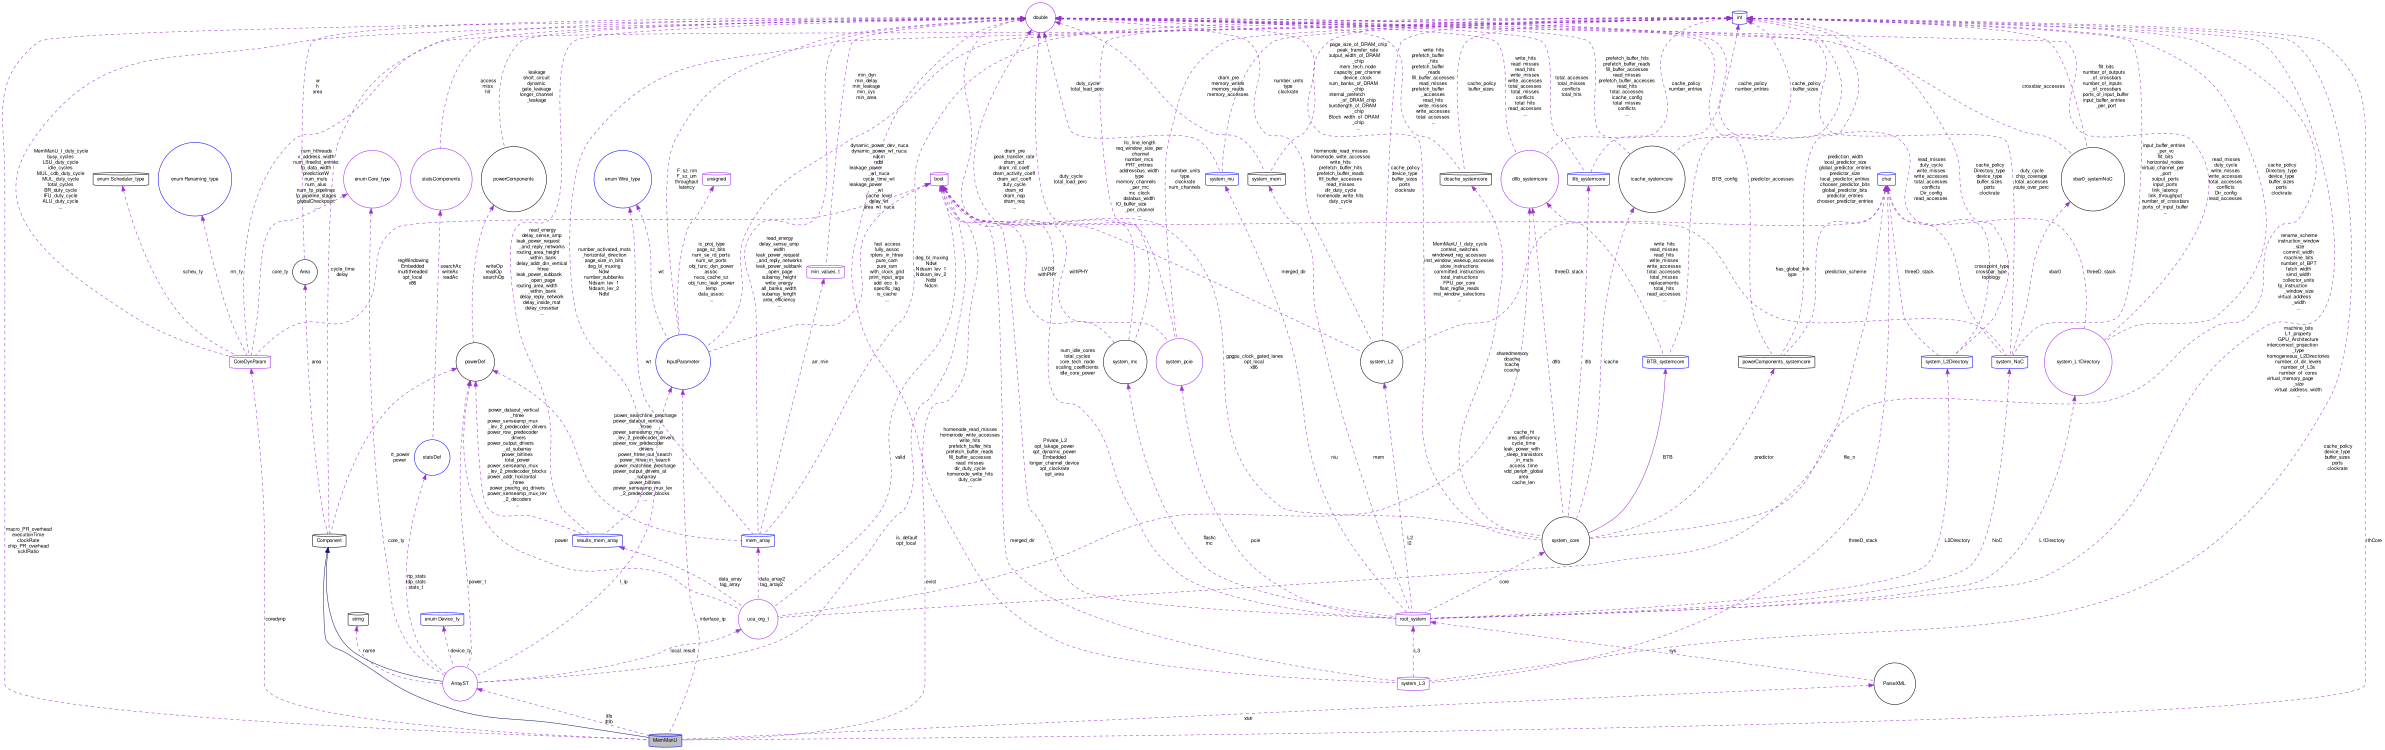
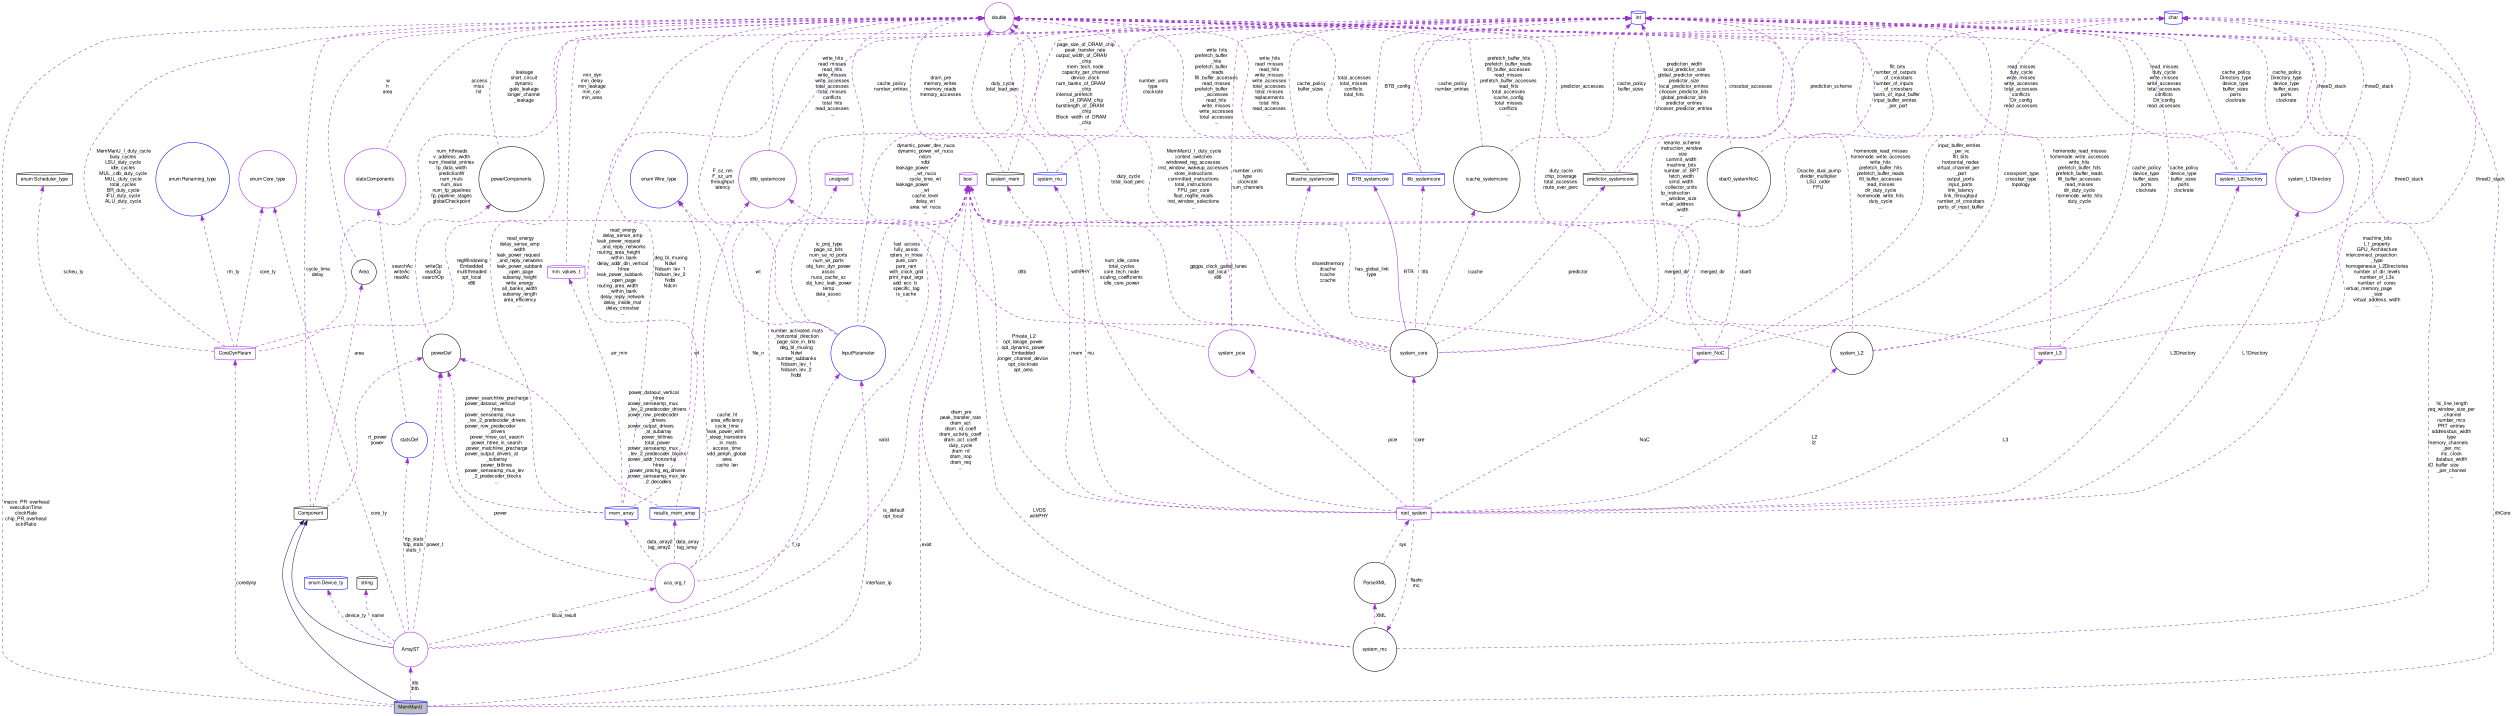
(928, 38) -> (770, 289)
none -> (1785, 164)
(1621, 269) -> (1232, 39)
(1777, 362) -> (1611, 179)
(2010, 362) -> (1710, 353)
(1413, 654) -> (1753, 501)
(1275, 712) -> (1375, 618)
